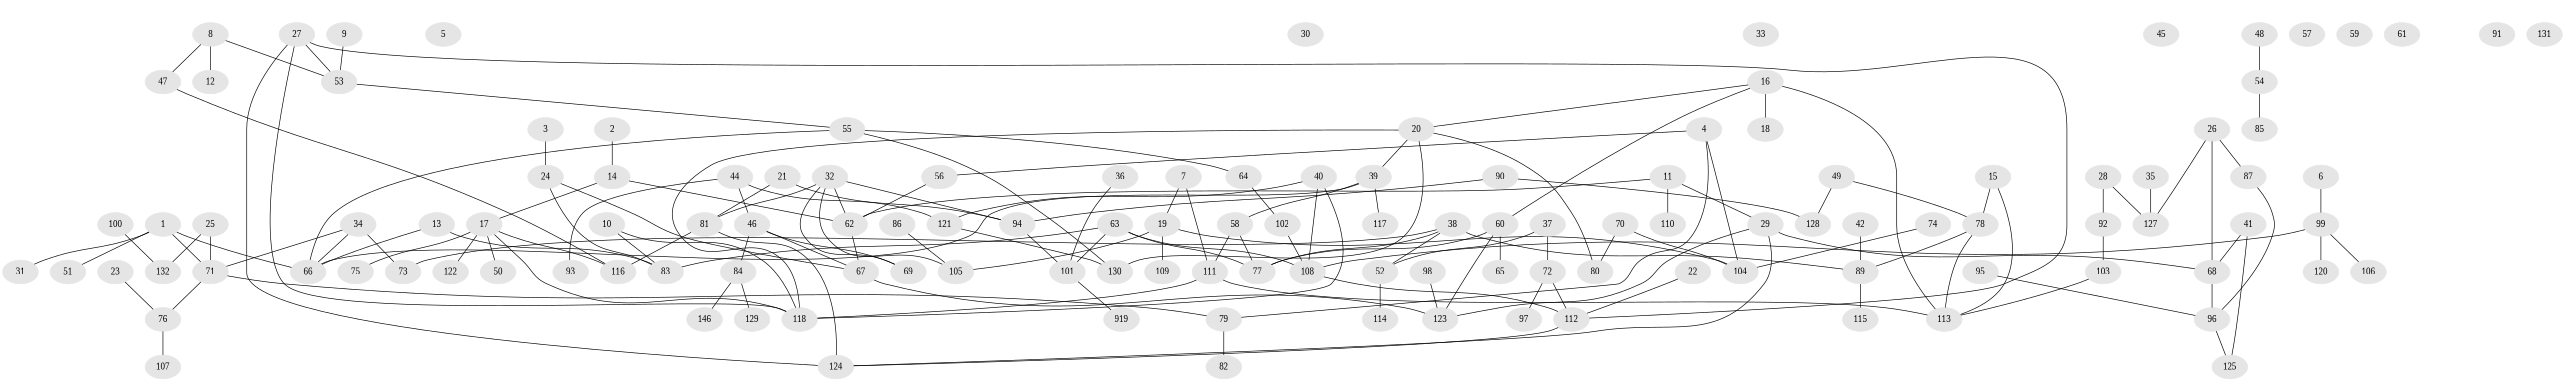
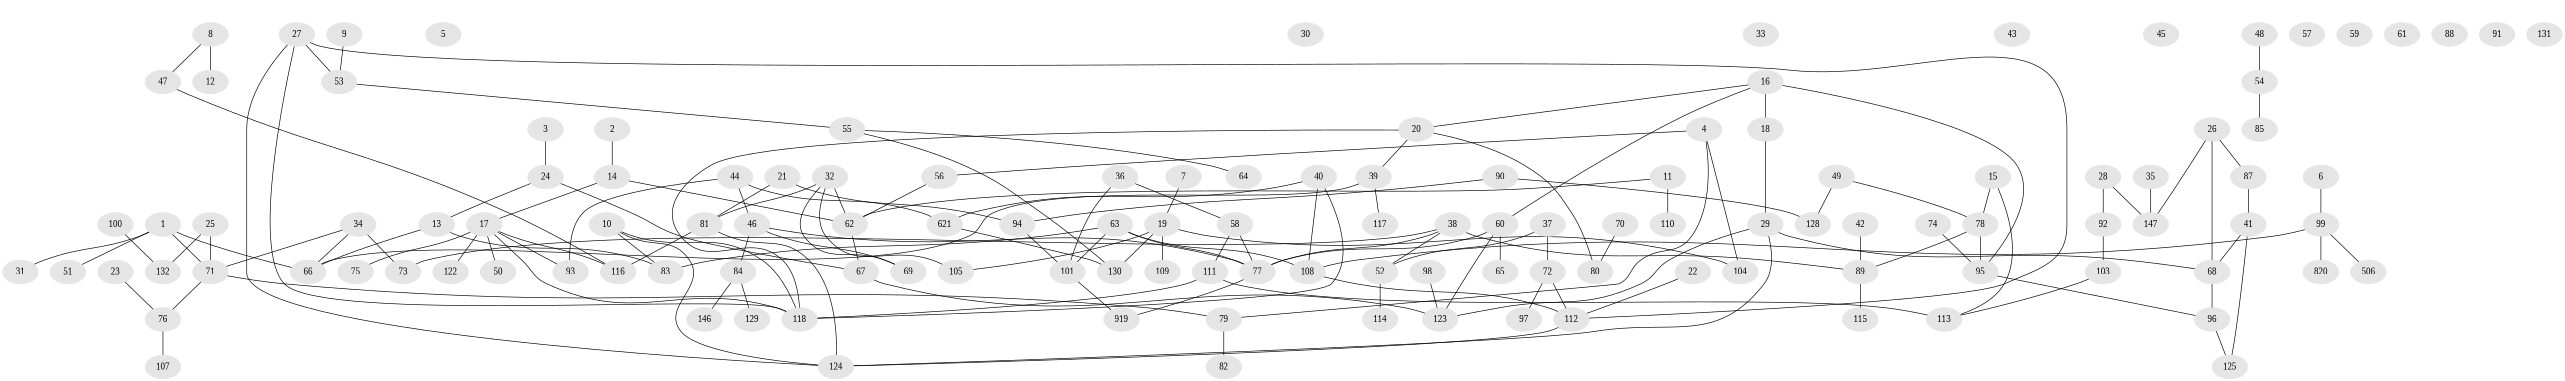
none -> (2012, 34)
none -> (2450, 34)
(270, 56) -> none
(550, 152) -> none
(1896, 170) -> (1956, 129)
(920, 200) -> none
(1298, 201) -> (1195, 208)
(1729, 206) -> (1765, 177)
(897, 224) -> none
(945, 224) -> (945, 224)
(1197, 224) -> none
(1282, 224) -> none
(2151, 224) -> (2151, 224)
(584, 237) -> (490, 200)
(1853, 244) -> (1957, 248)
(807, 248) -> (1067, 238)
(1680, 248) -> none
(2265, 253) -> (2248, 201)
none -> (542, 256)
(1318, 258) -> (1139, 248)
(1953, 269) -> (1980, 248)
(2321, 272) -> (2321, 272)
(2368, 272) -> (2368, 272)
none -> (1210, 293)
none -> (679, 327)
